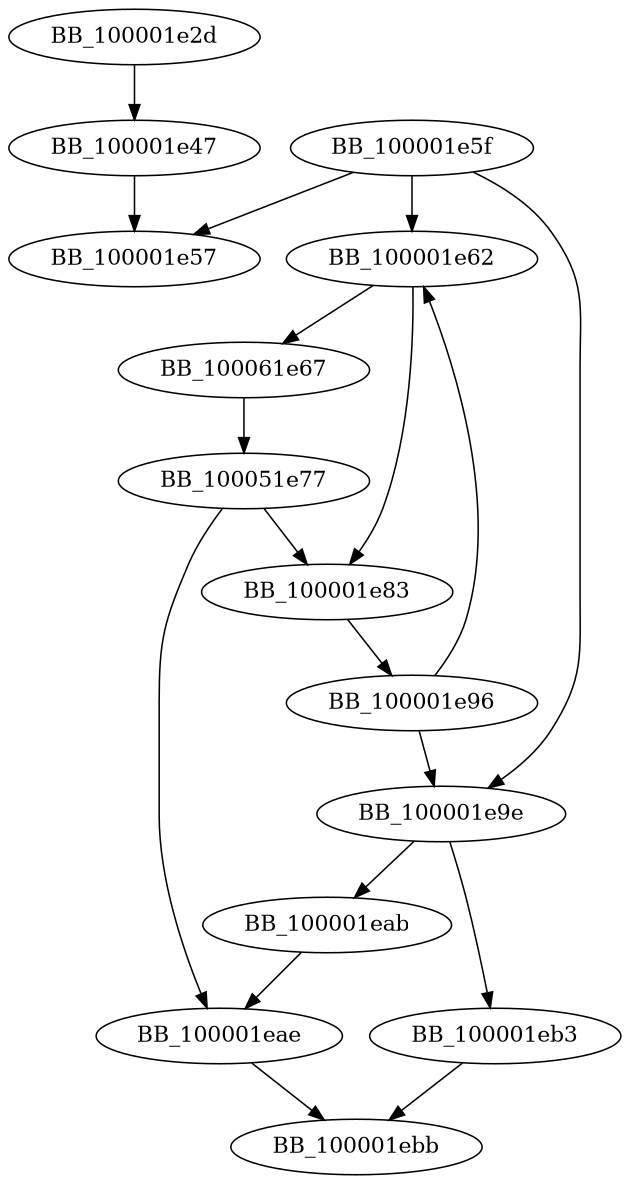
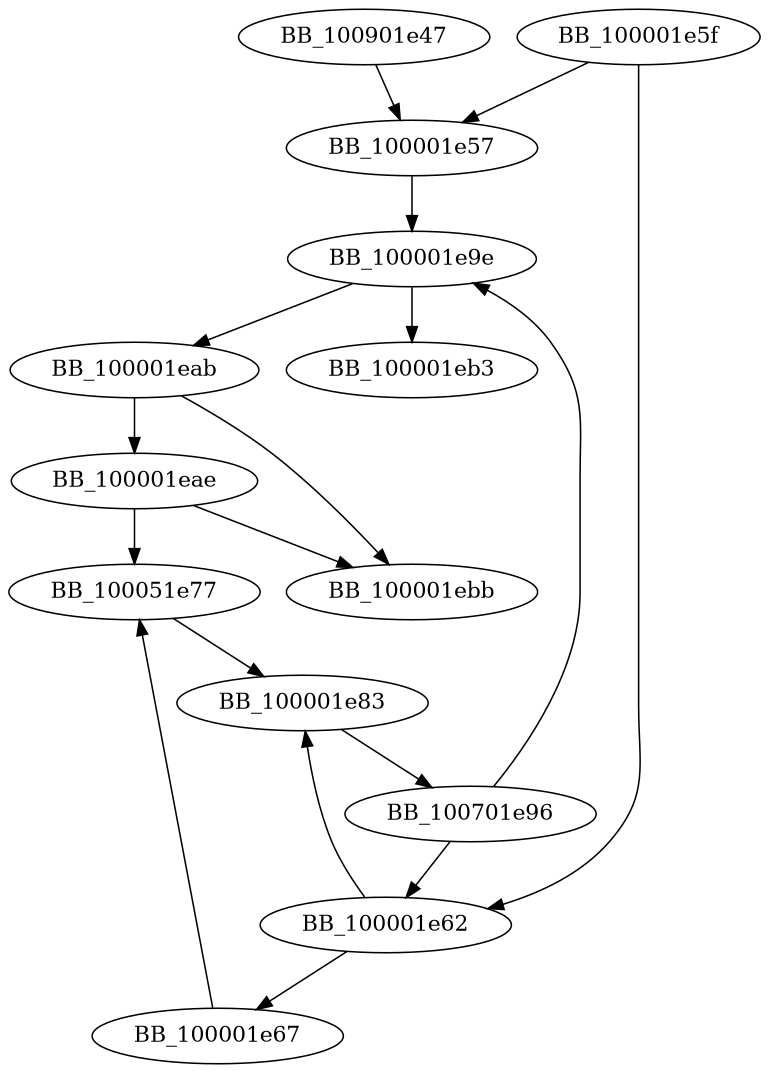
(134, 37) -> none
(134, 148) -> (364, 37)
(244, 370) -> (218, 1036)
(580, 466) -> (412, 196)
(412, 703) -> (471, 814)
(159, 747) -> (134, 529)
(432, 1087) -> (287, 465)
